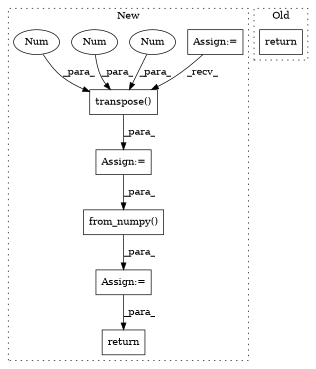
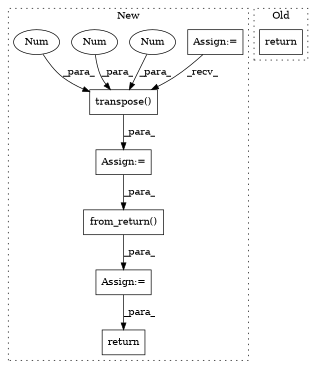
(124, 222) -> (124, 222)
